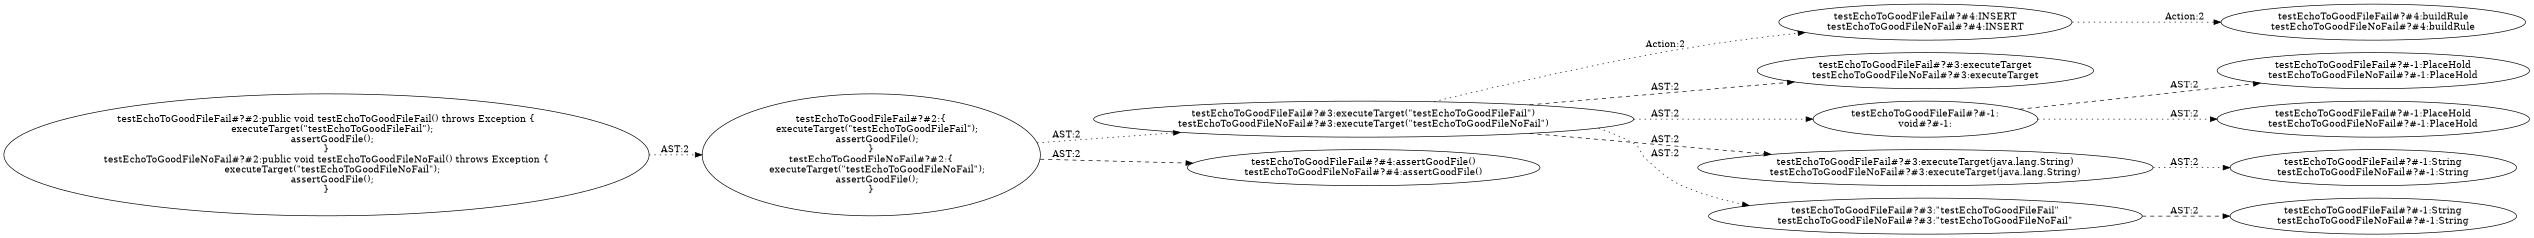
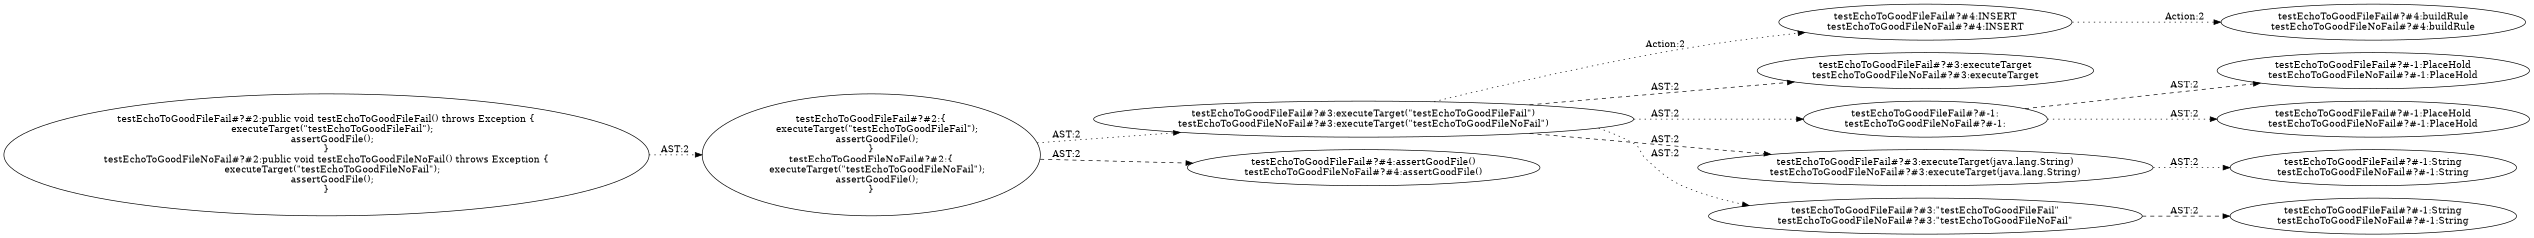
(1925, 119) -> (1925, 119)
